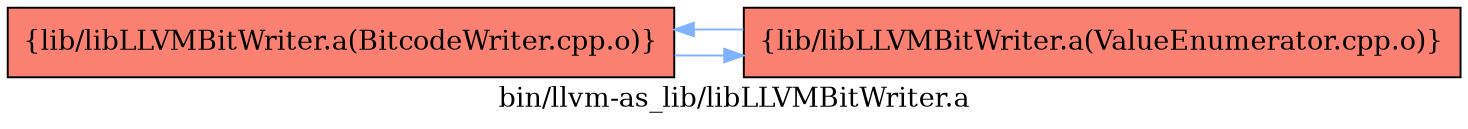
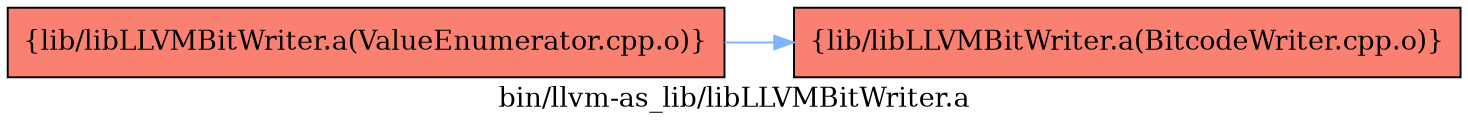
(699, 56) -> none
